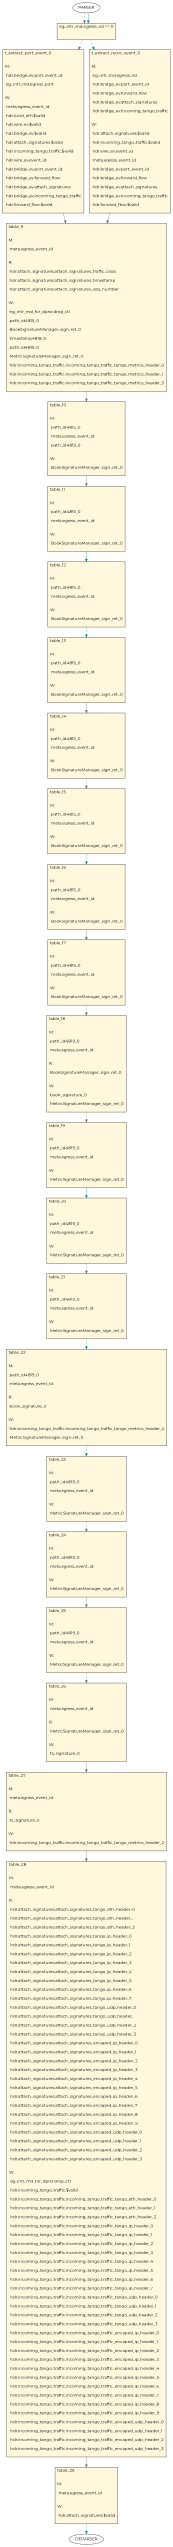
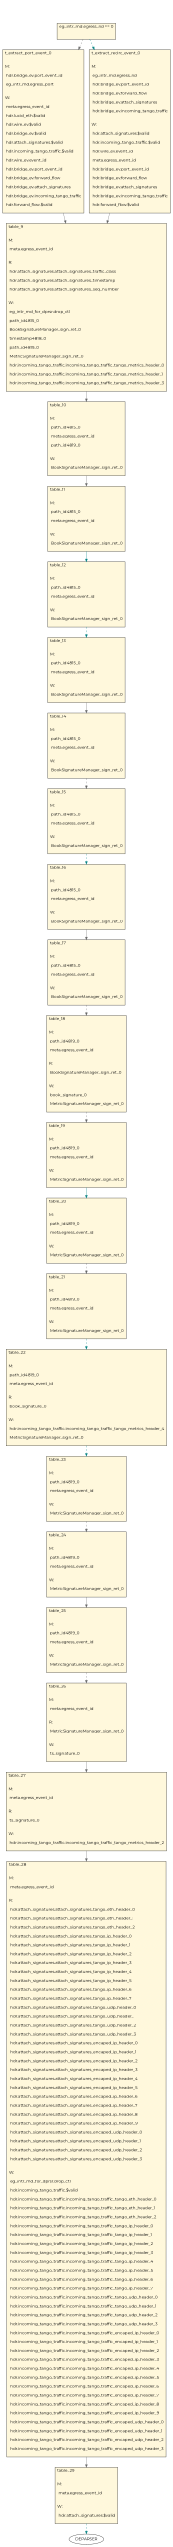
(86, 8) -> none
